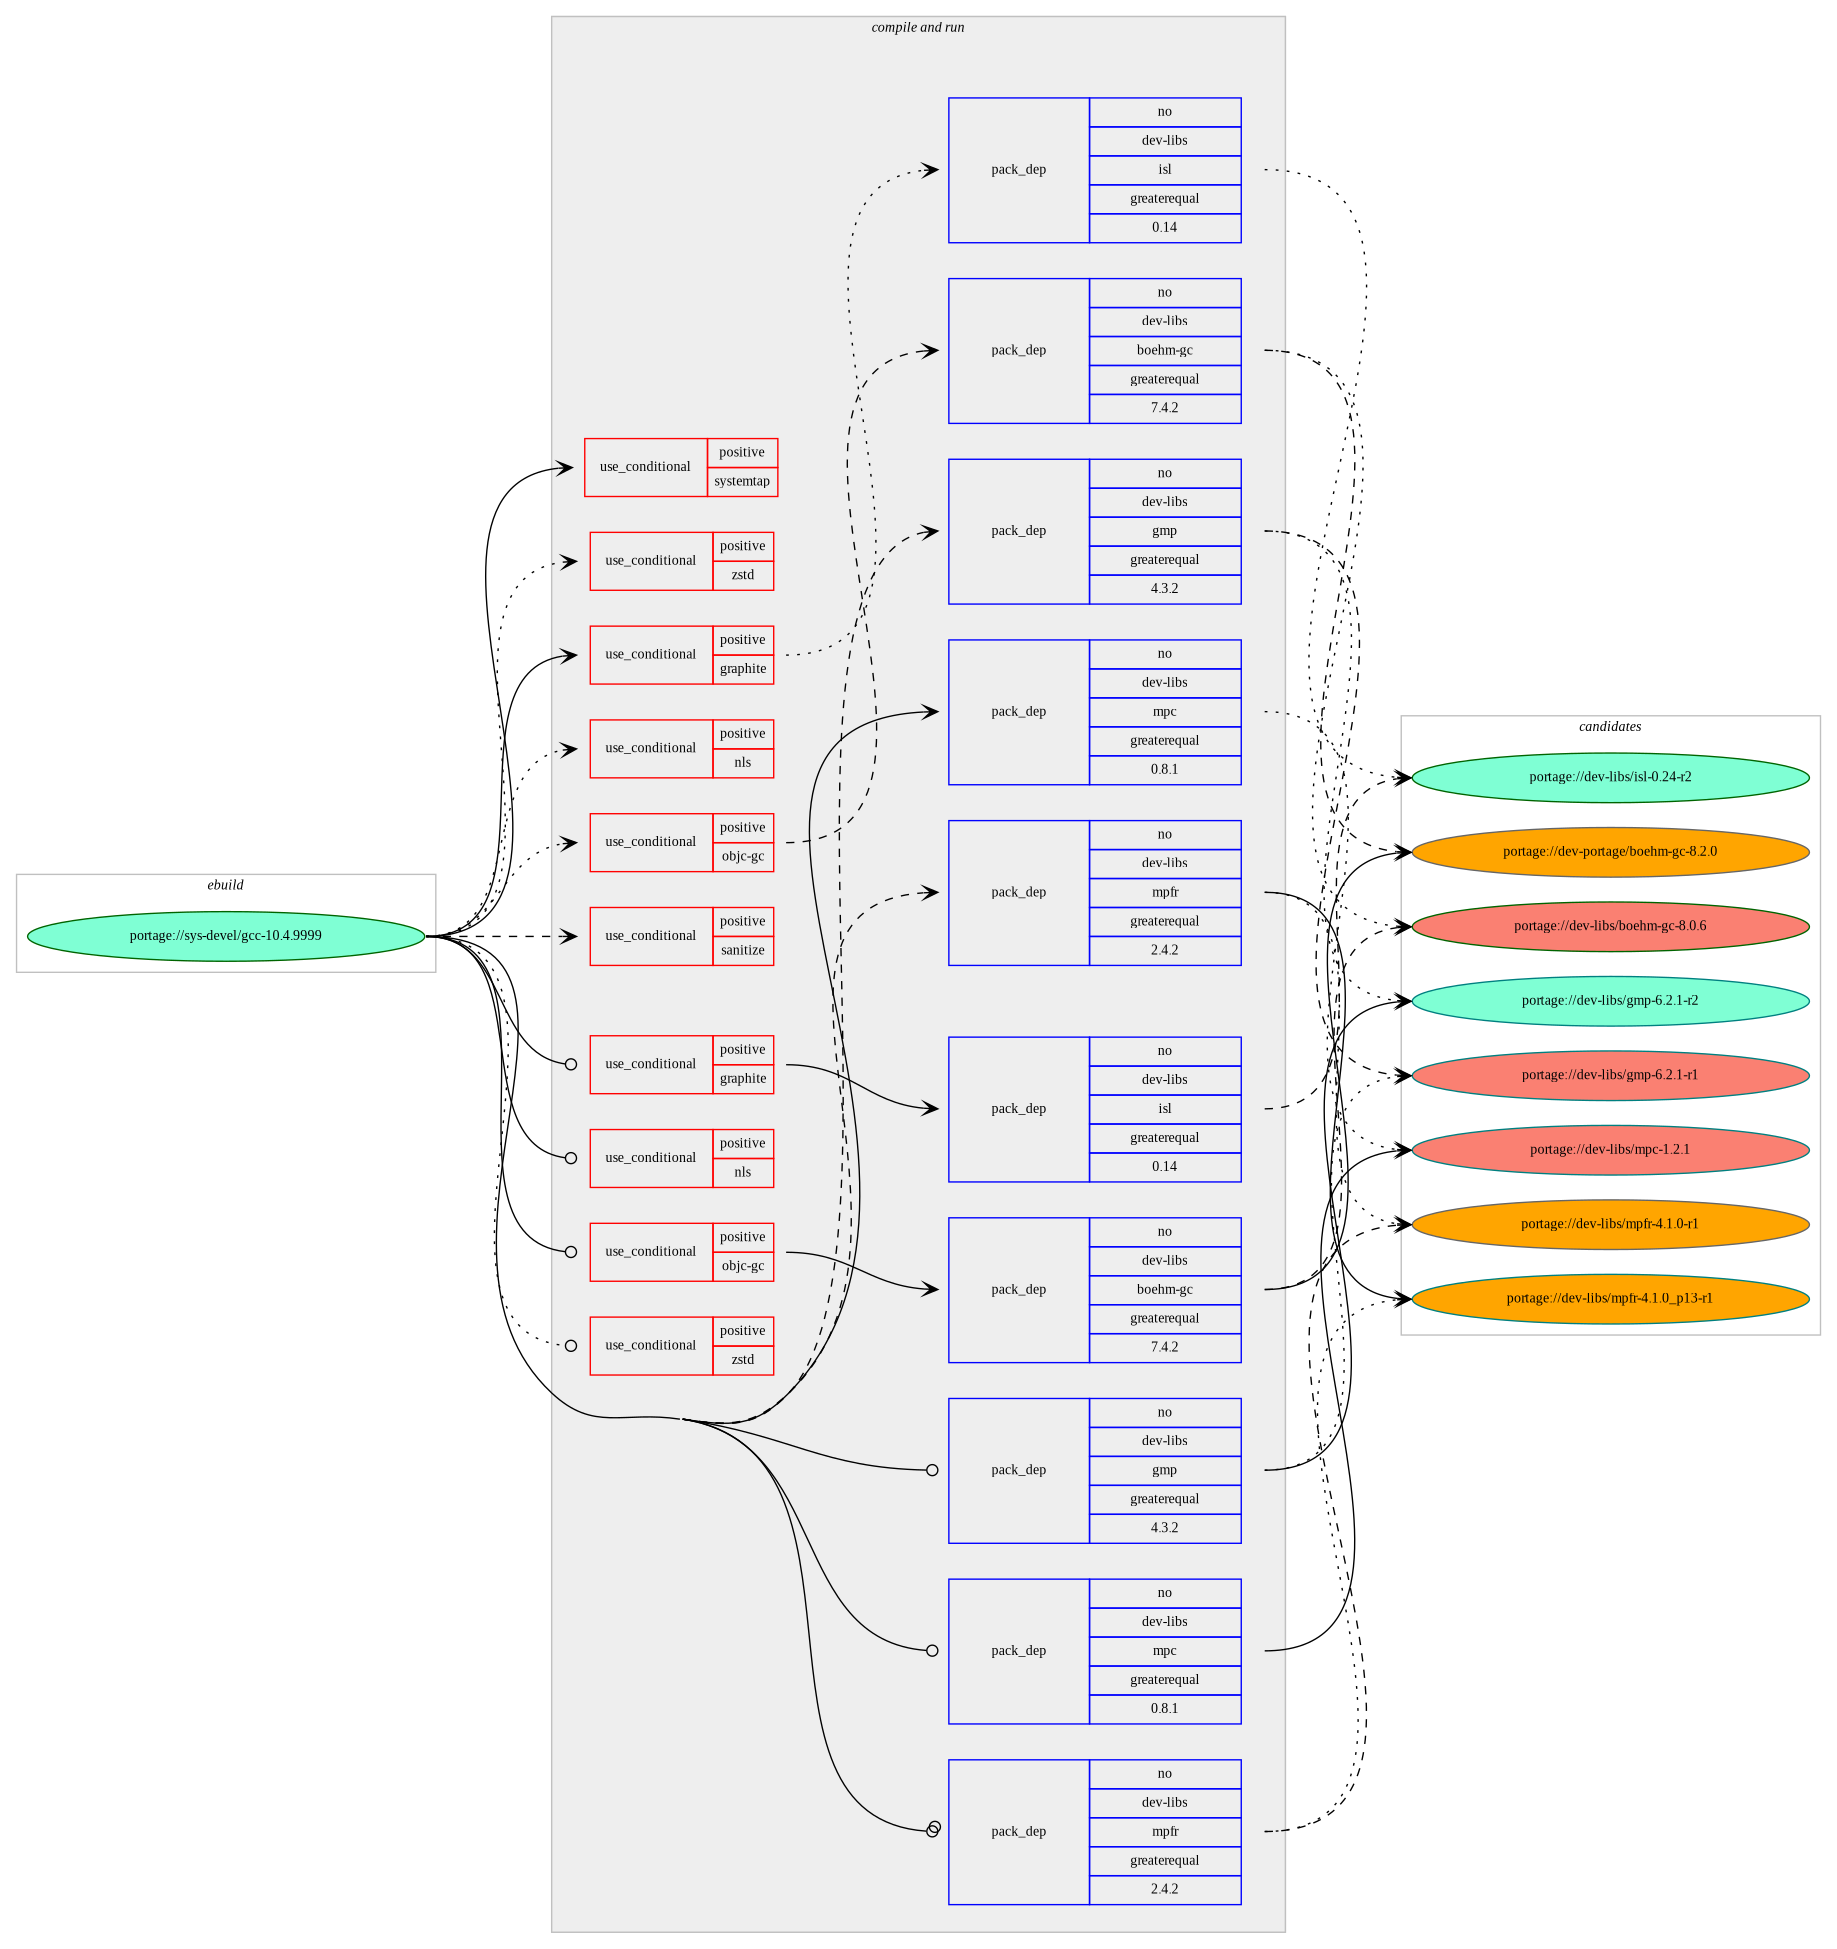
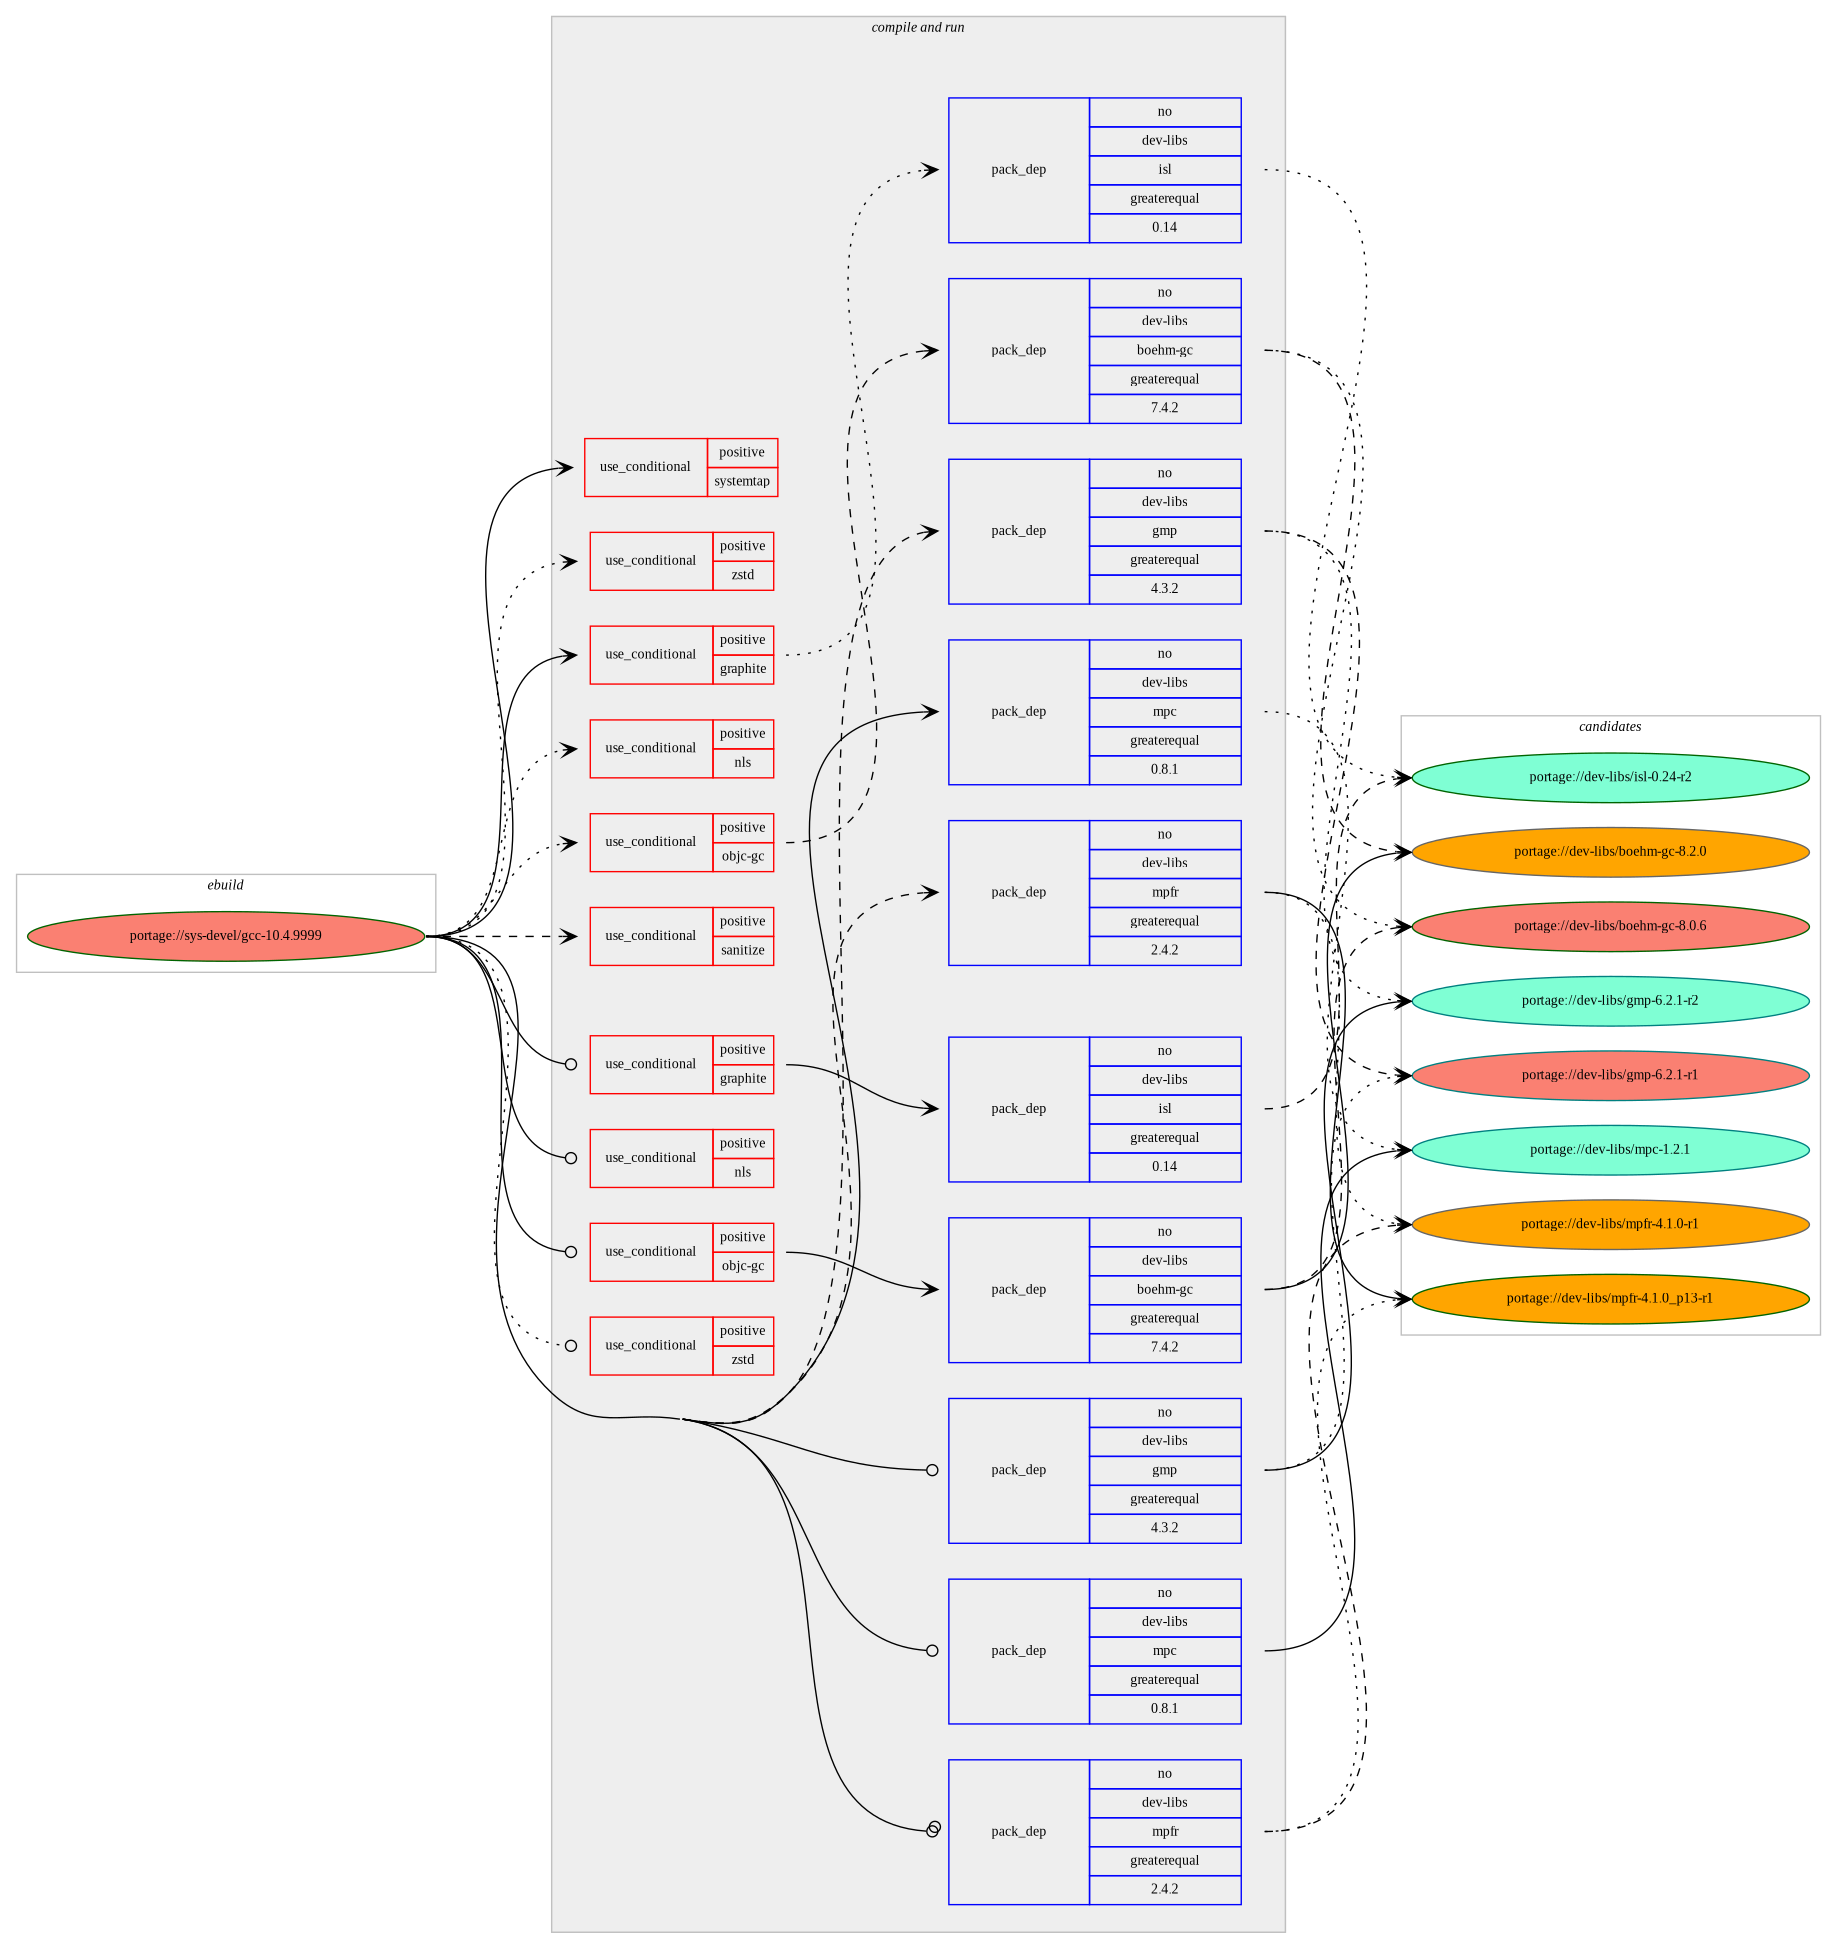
(1611, 852) -> (1611, 852)
(226, 936) -> (226, 936)
(1611, 1150) -> (1611, 1150)
(1611, 1299) -> (1611, 1299)
